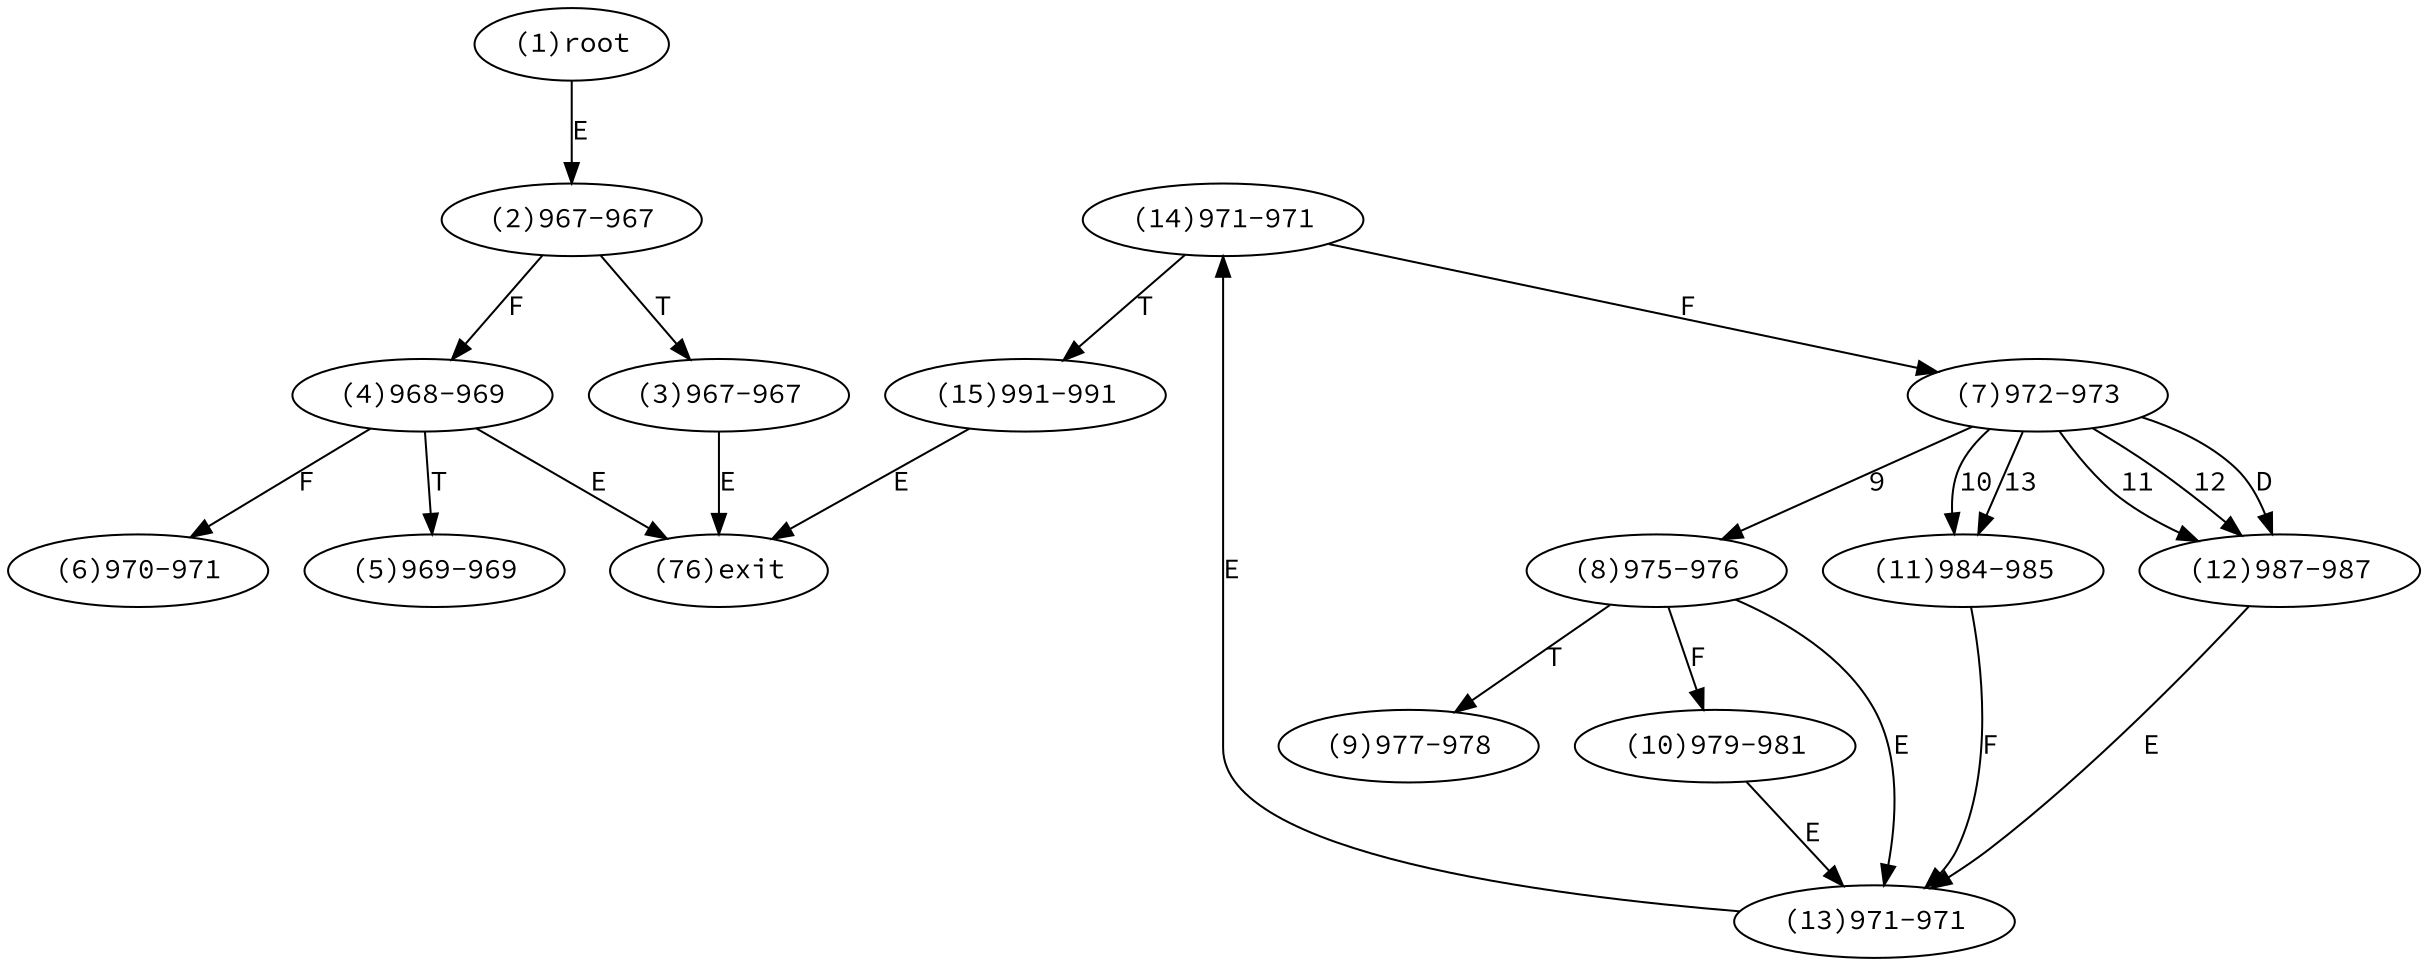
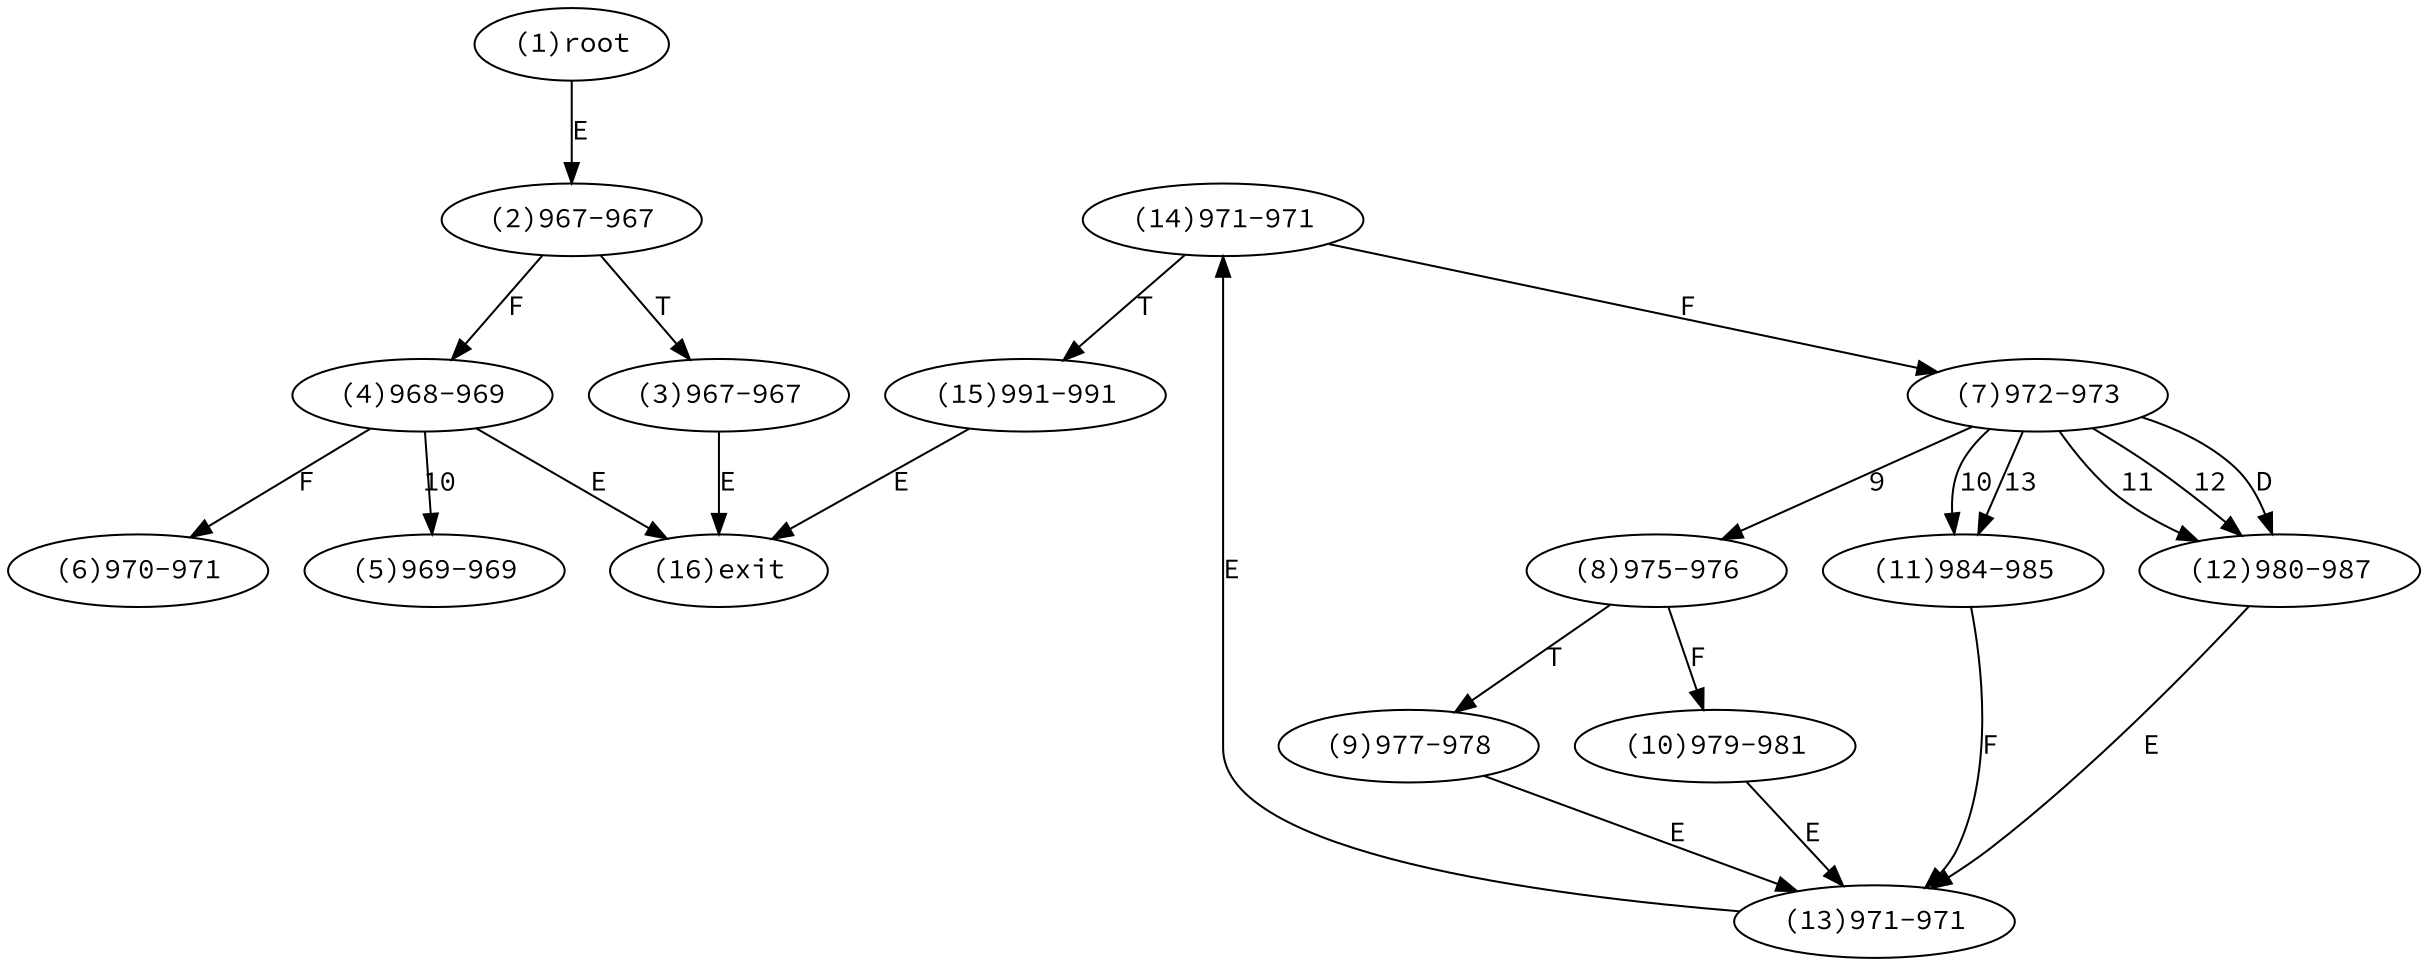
(440, 483) -> (440, 483)
(719, 571) -> (719, 571)
(2280, 571) -> (2280, 571)
(1869, 701) -> (1631, 830)
